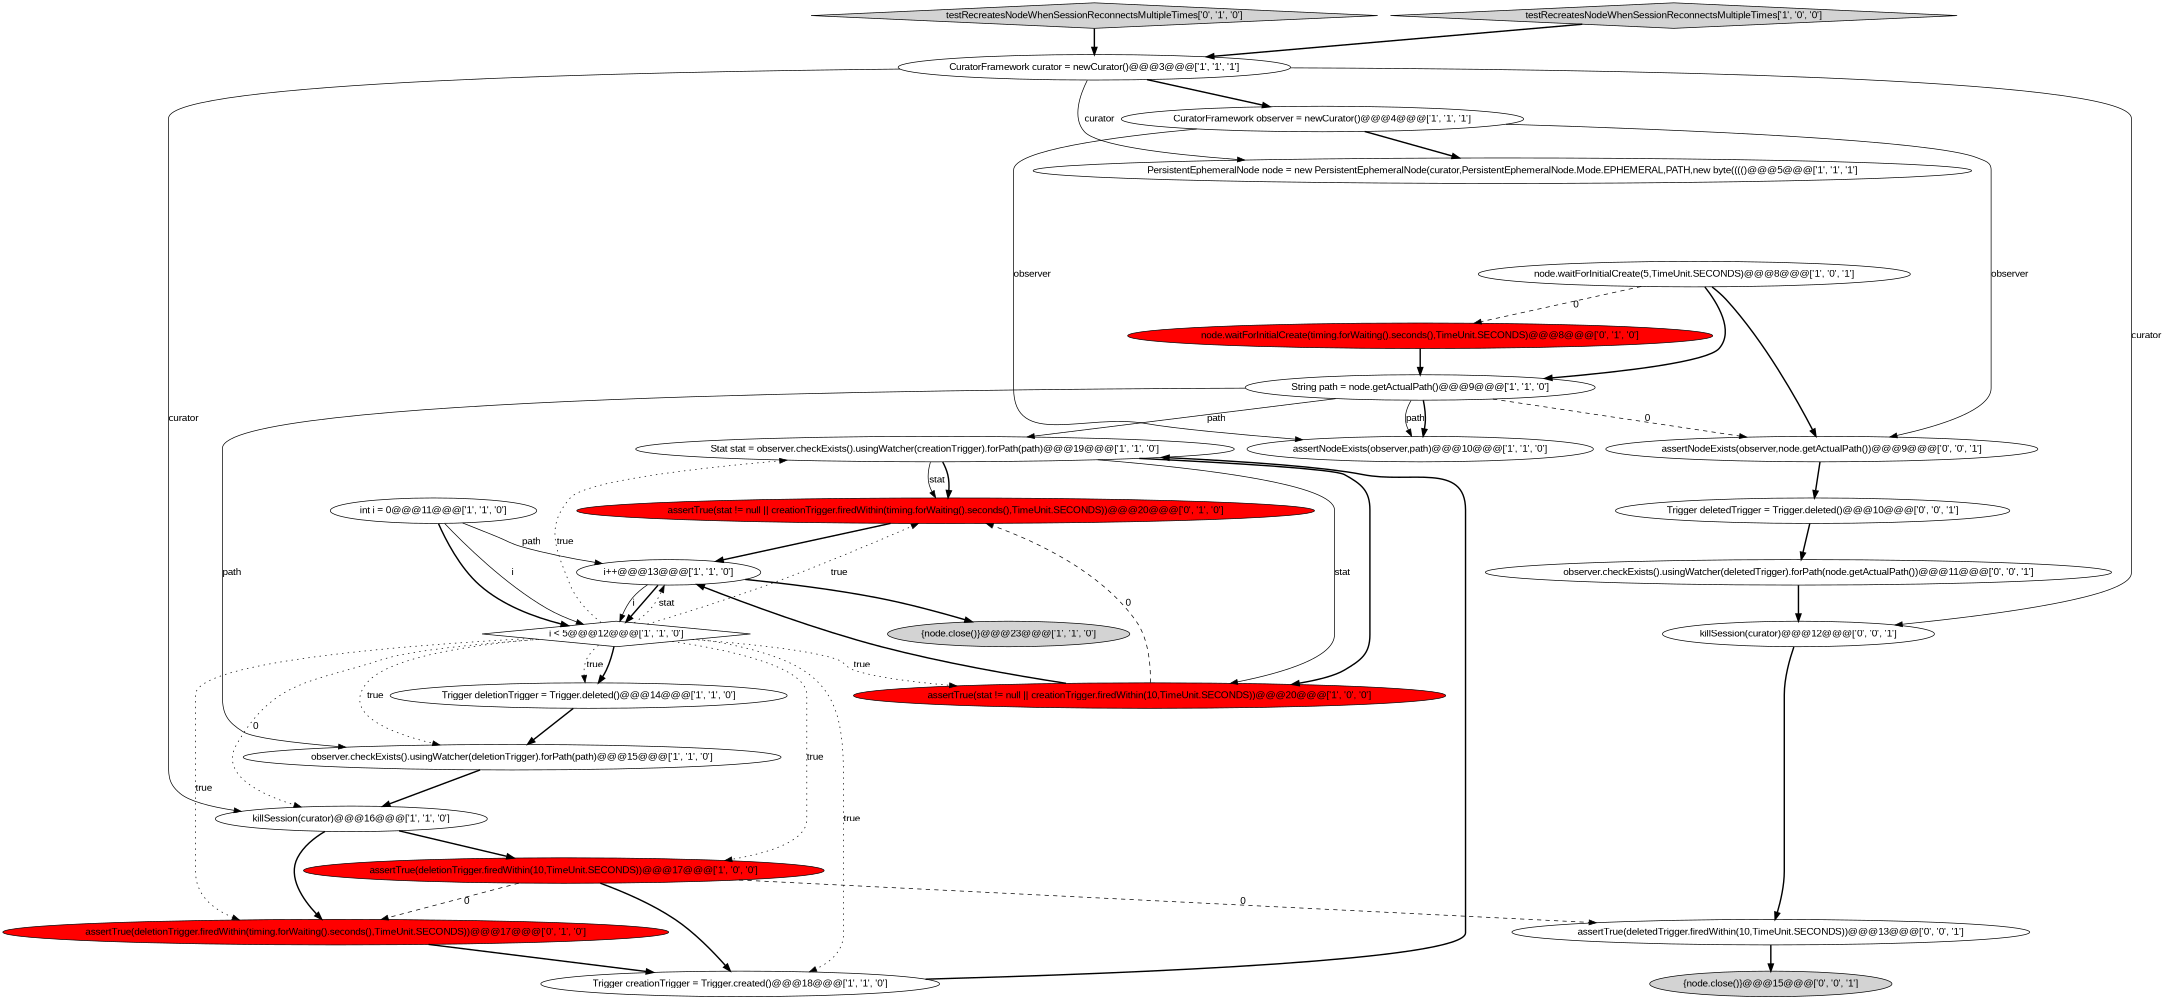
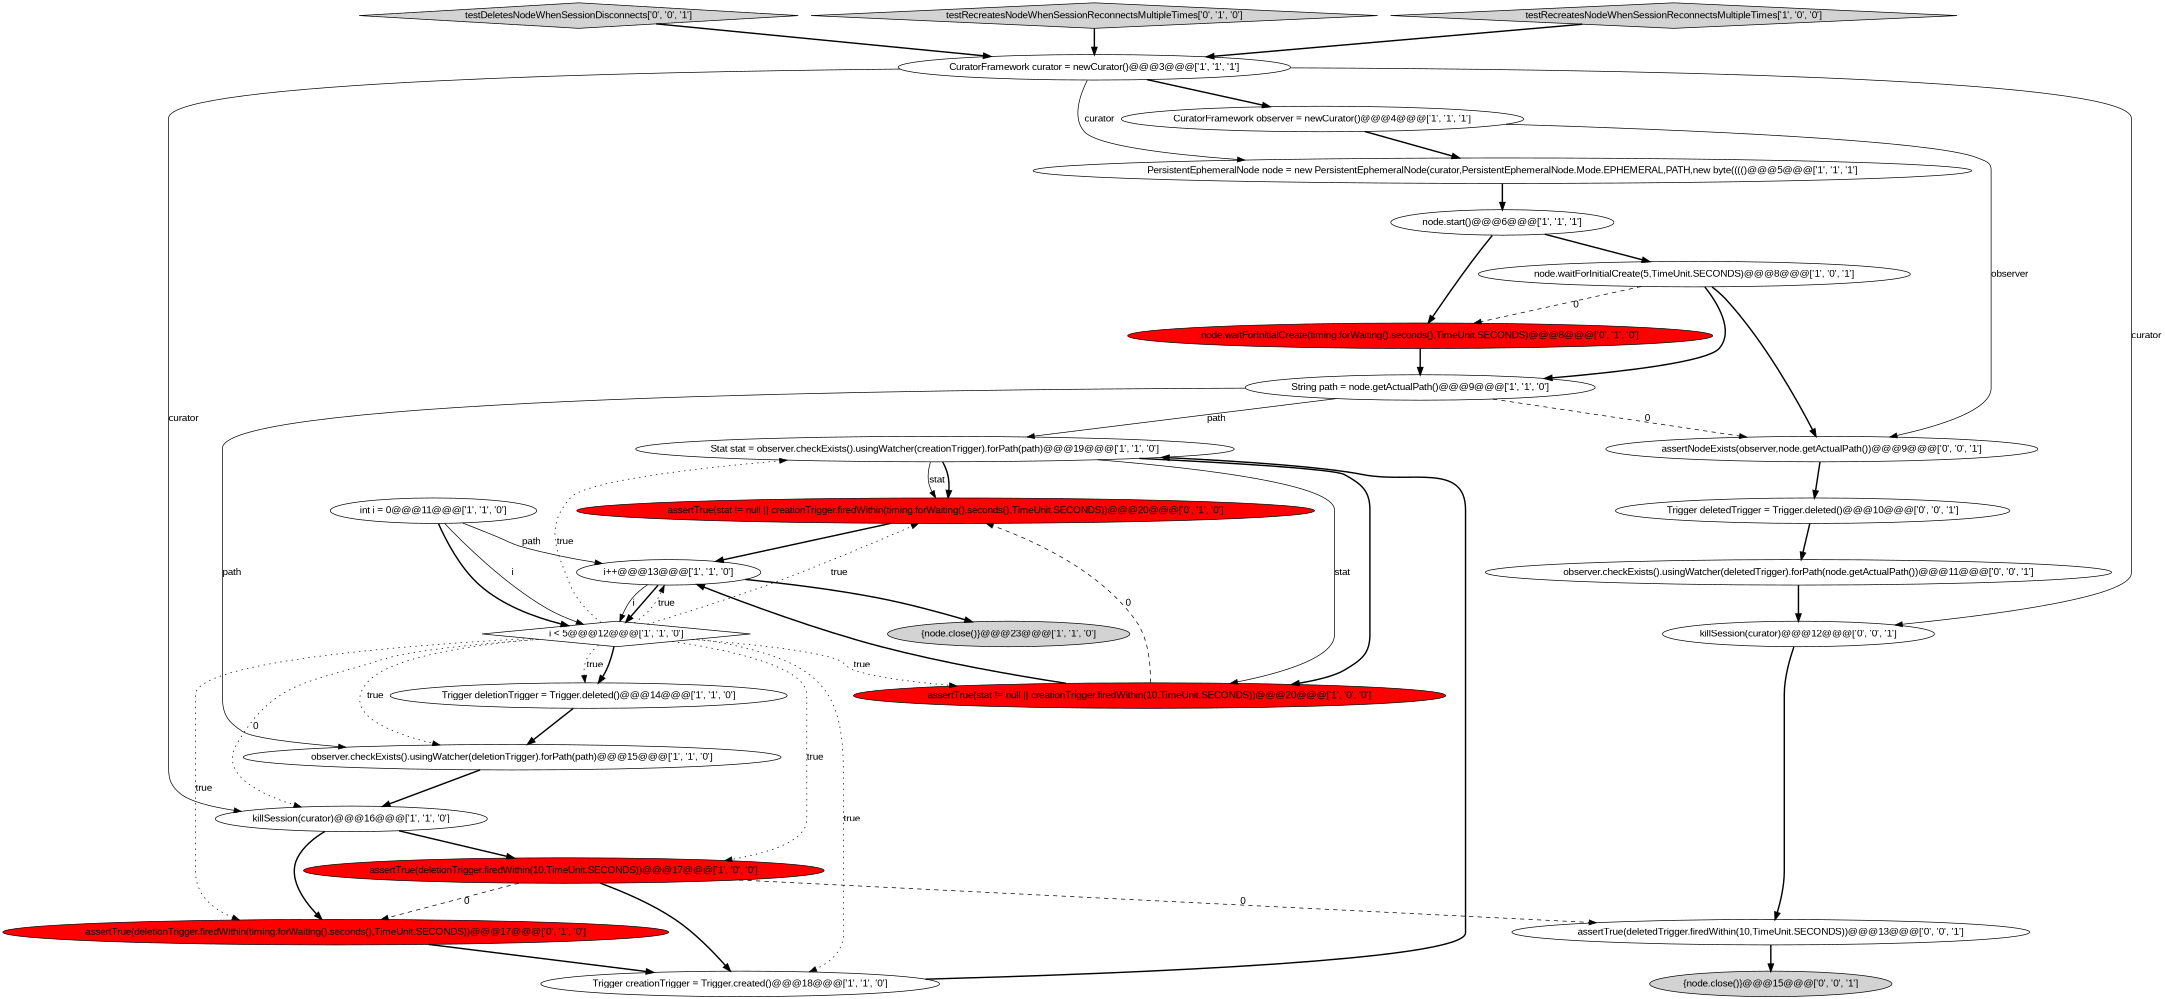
none -> (579, 16)
none -> (1502, 222)
(1420, 449) -> none
(667, 603) -> (667, 603)
